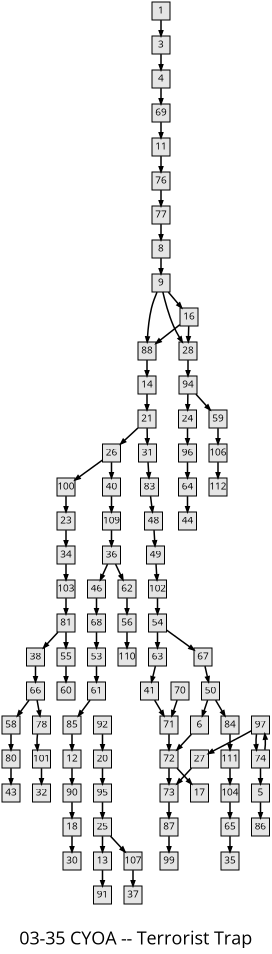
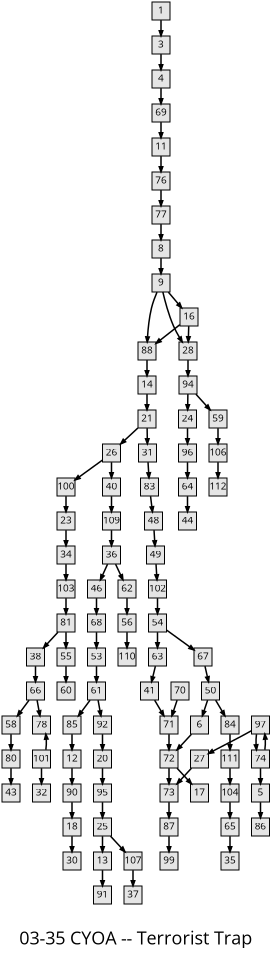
none -> (99, 705)
(37, 739) -> (46, 744)
